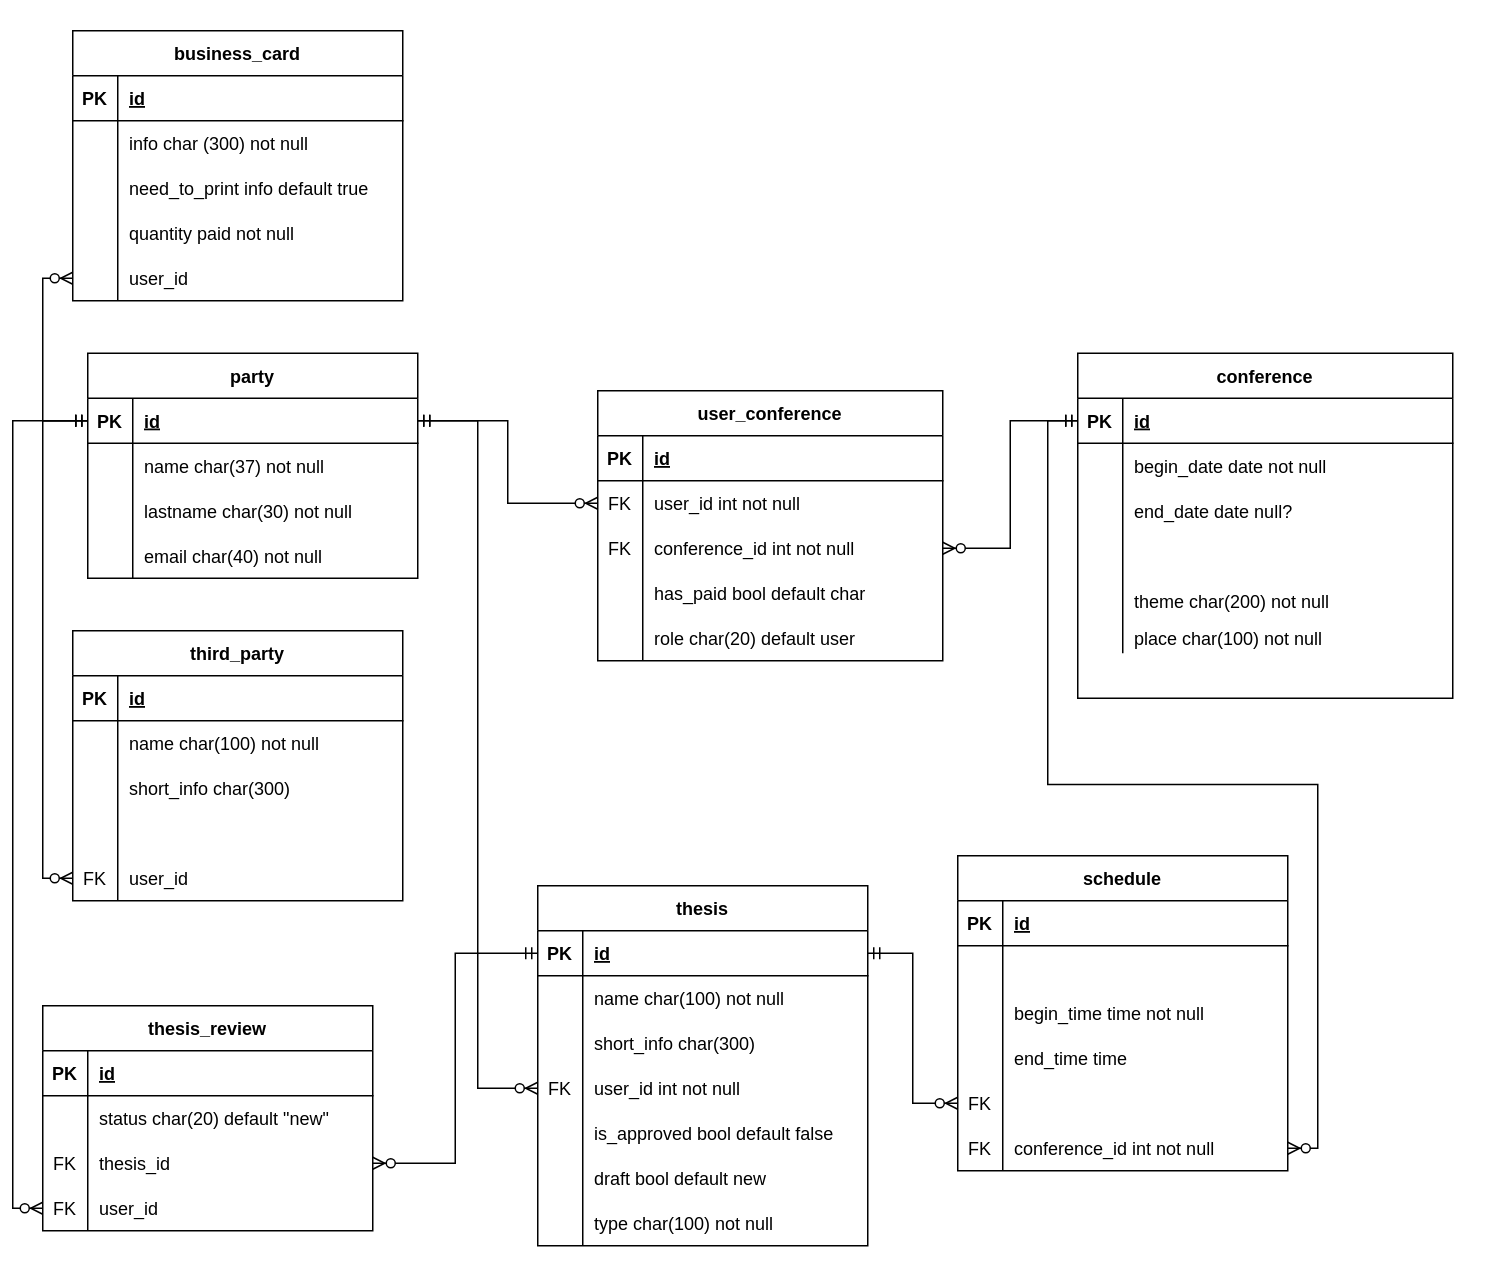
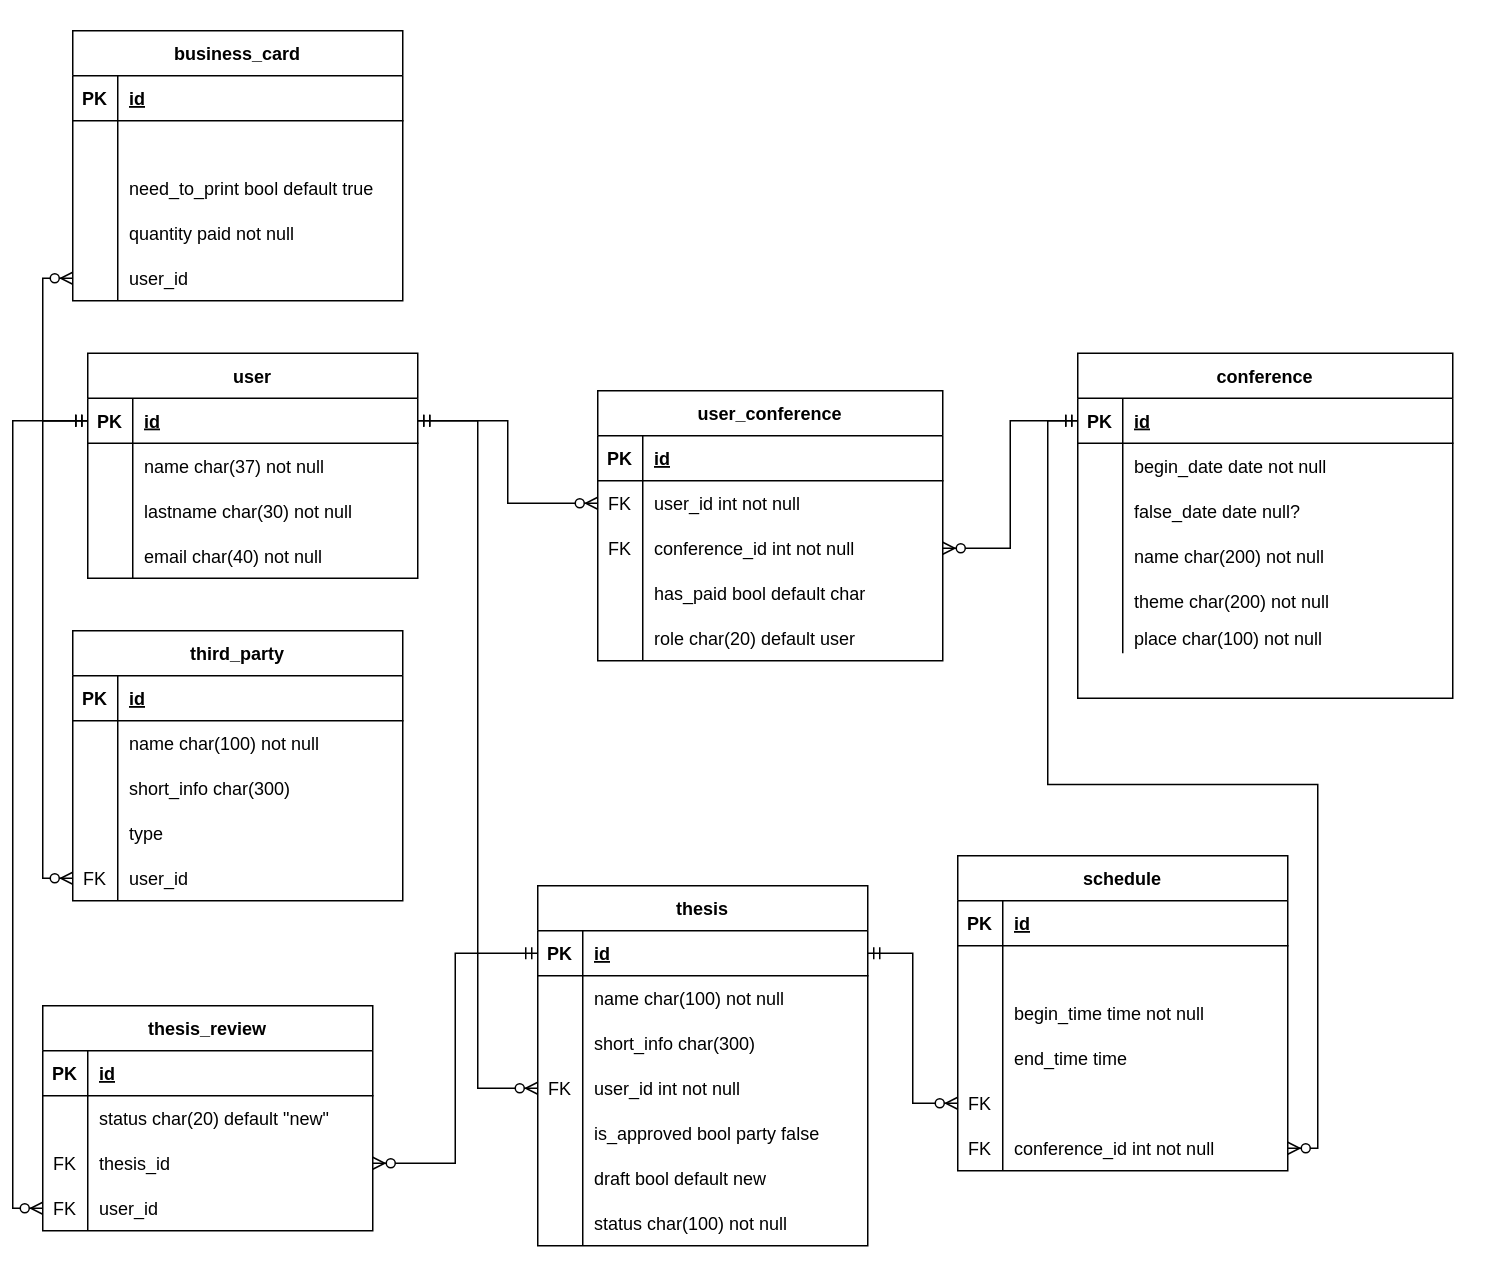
(260, 143) -> none
(271, 189) -> (271, 189)
(252, 377) -> (252, 377)
(1220, 512) -> (1228, 512)
none -> (1288, 556)
none -> (260, 833)
(729, 1134) -> (721, 1134)
(698, 1224) -> (708, 1224)
